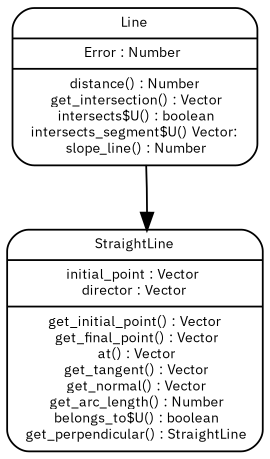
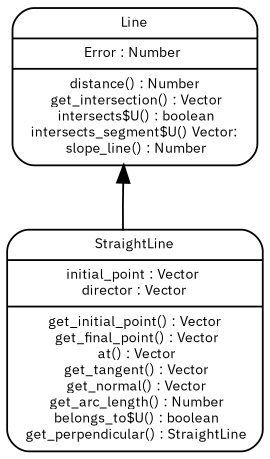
(147, 189) -> (123, 207)
